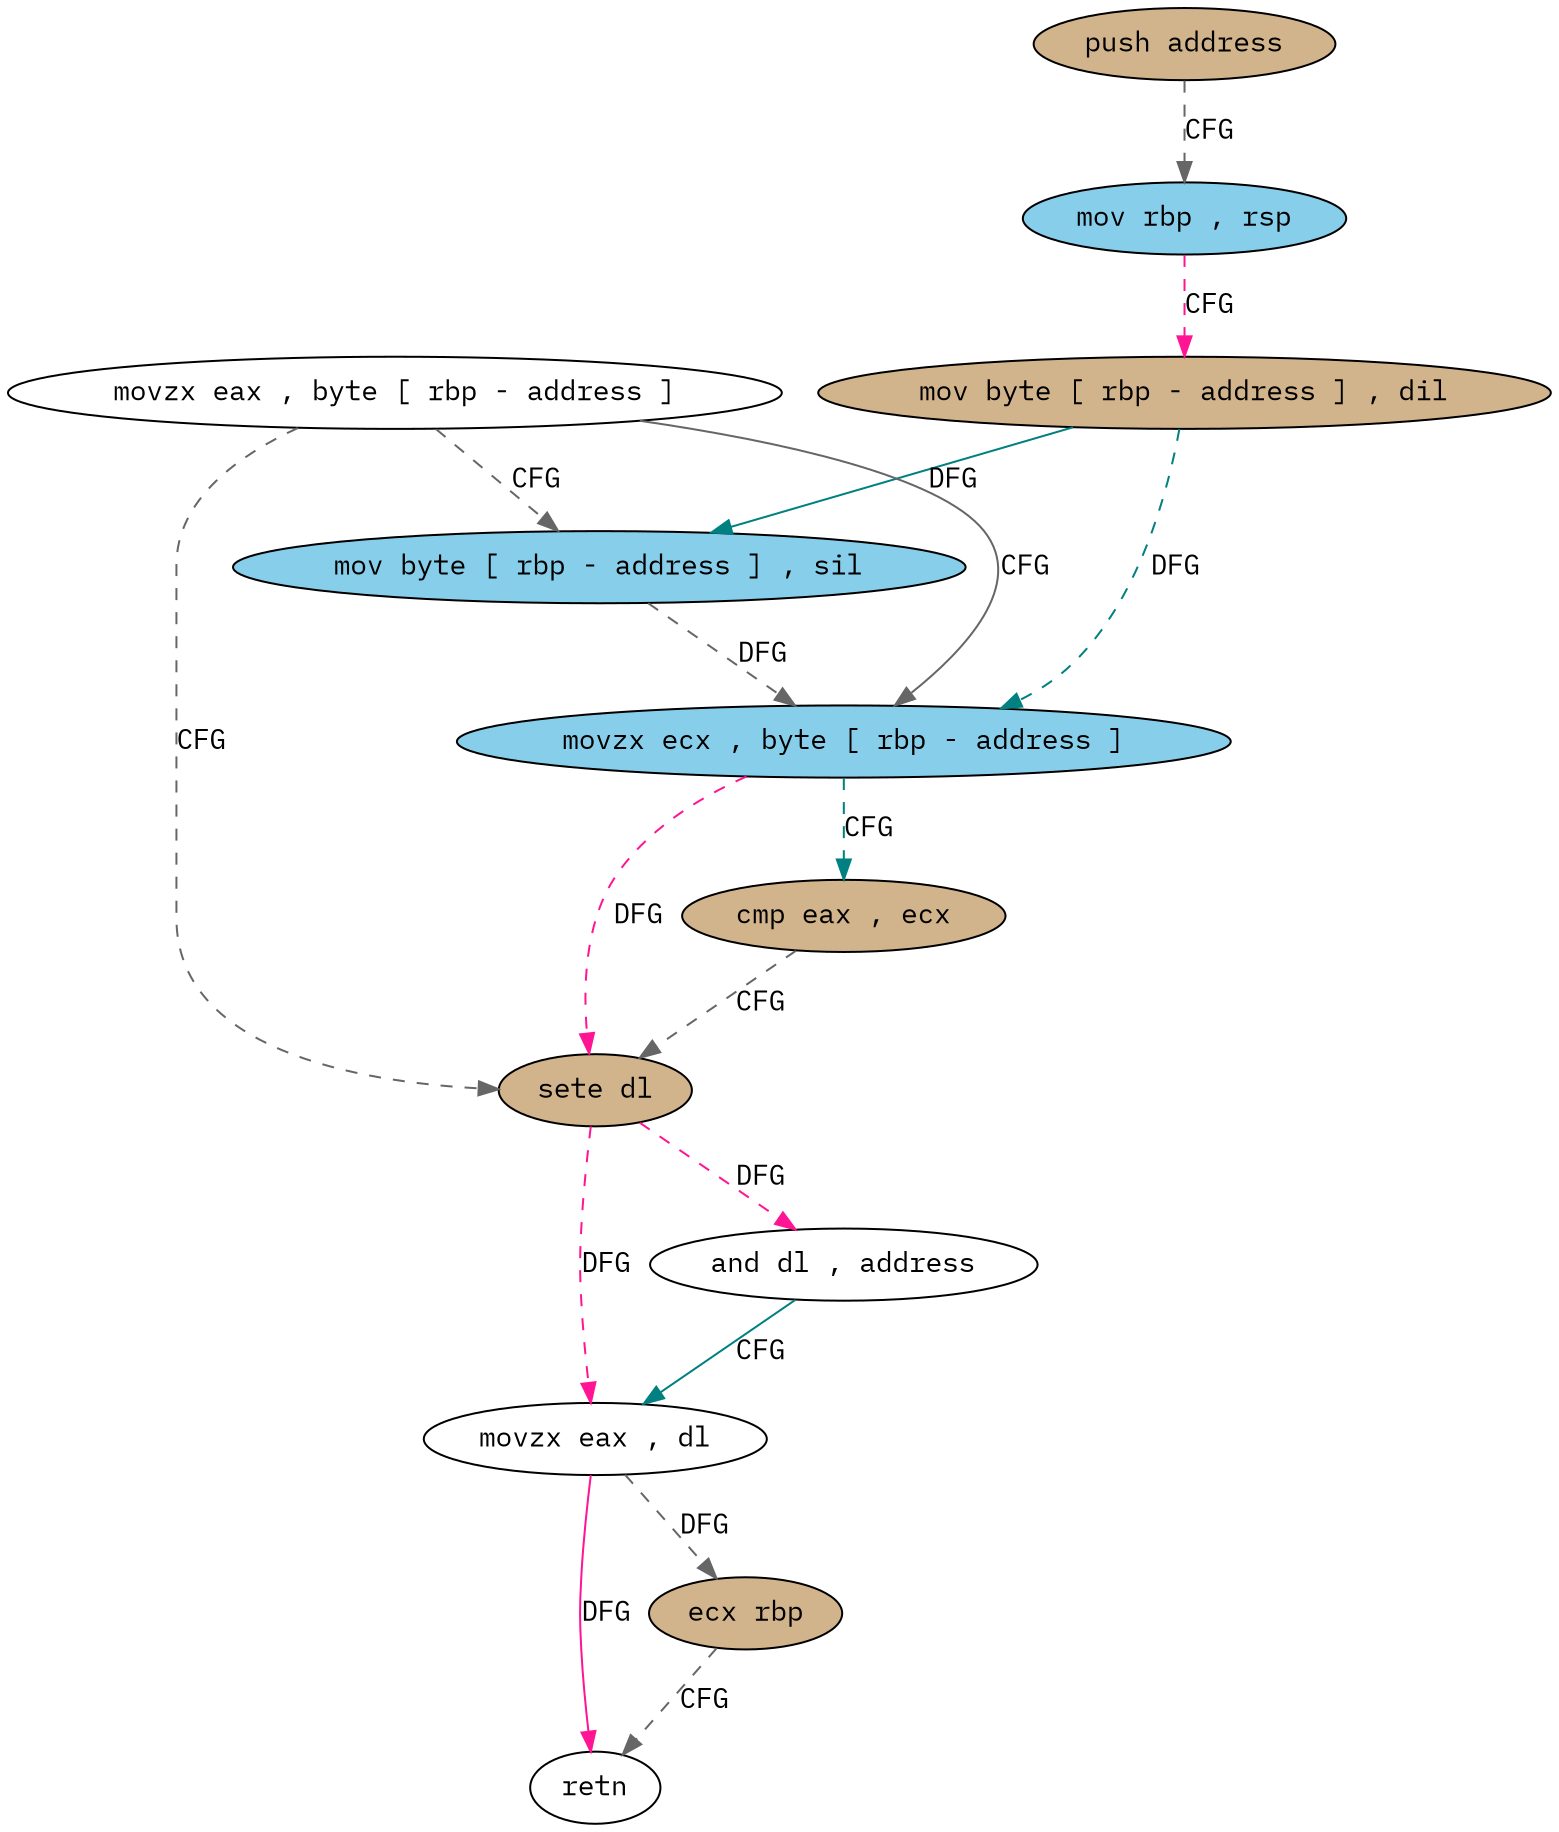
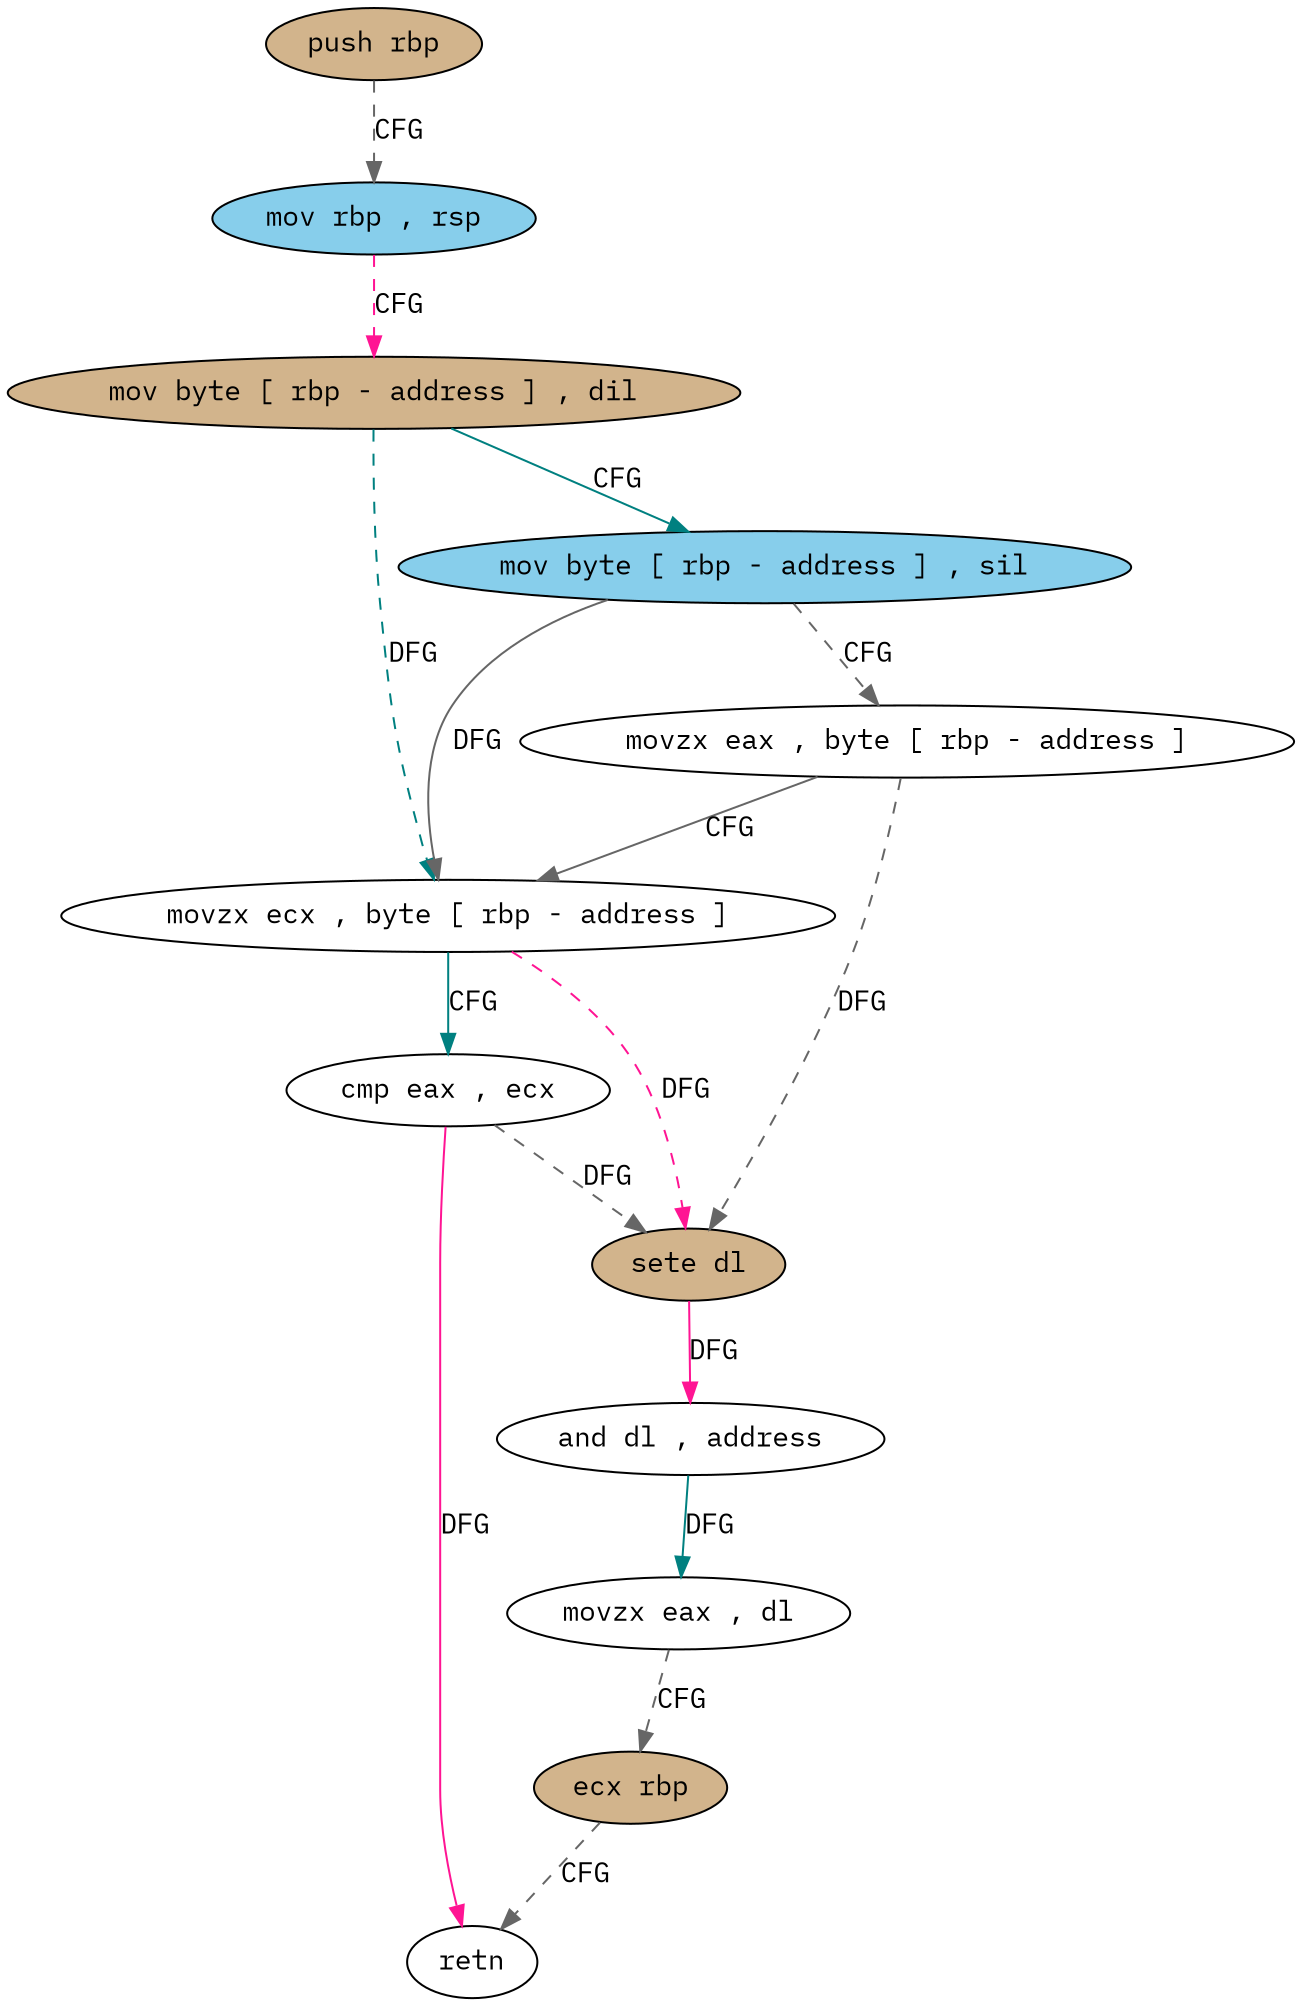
(1185, 44) -> (374, 44)
(489, 473) -> (830, 647)
(953, 480) -> (618, 480)
(713, 649) -> (462, 693)
(201, 742) -> (862, 1003)
(844, 742) -> (448, 916)
(844, 819) -> (448, 993)
(844, 916) -> (448, 1090)
(761, 1003) -> (608, 1177)
(709, 1170) -> (690, 1342)
(580, 1254) -> none
(761, 1352) -> (710, 1526)
(705, 1526) -> (682, 1701)
(580, 1603) -> (440, 1517)
